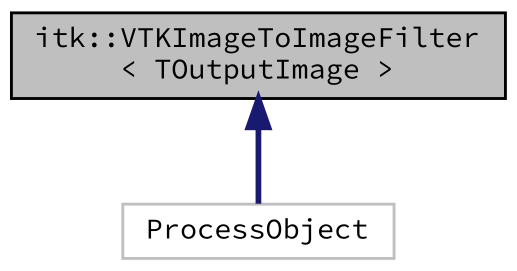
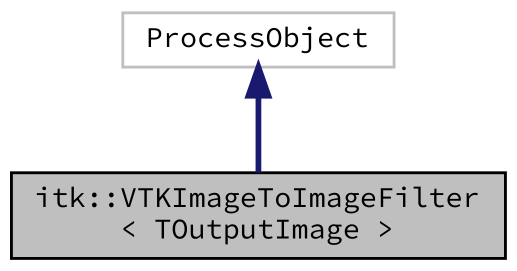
(258, 166) -> (258, 135)
